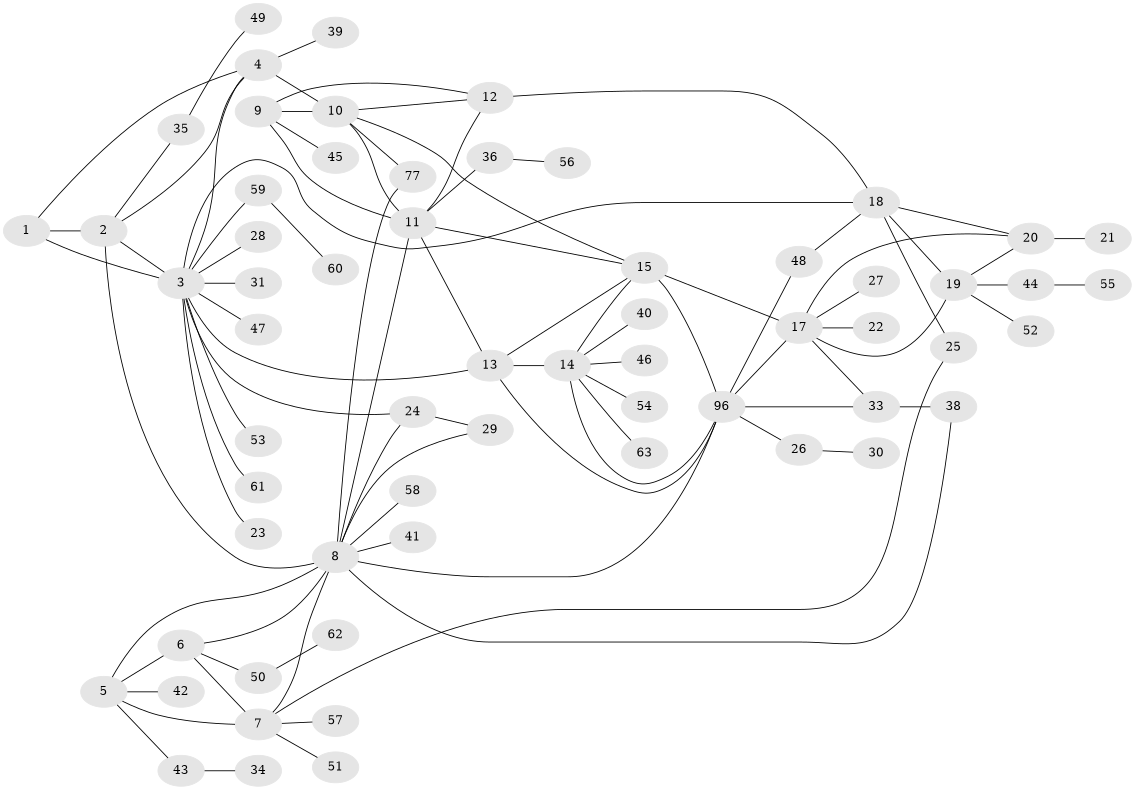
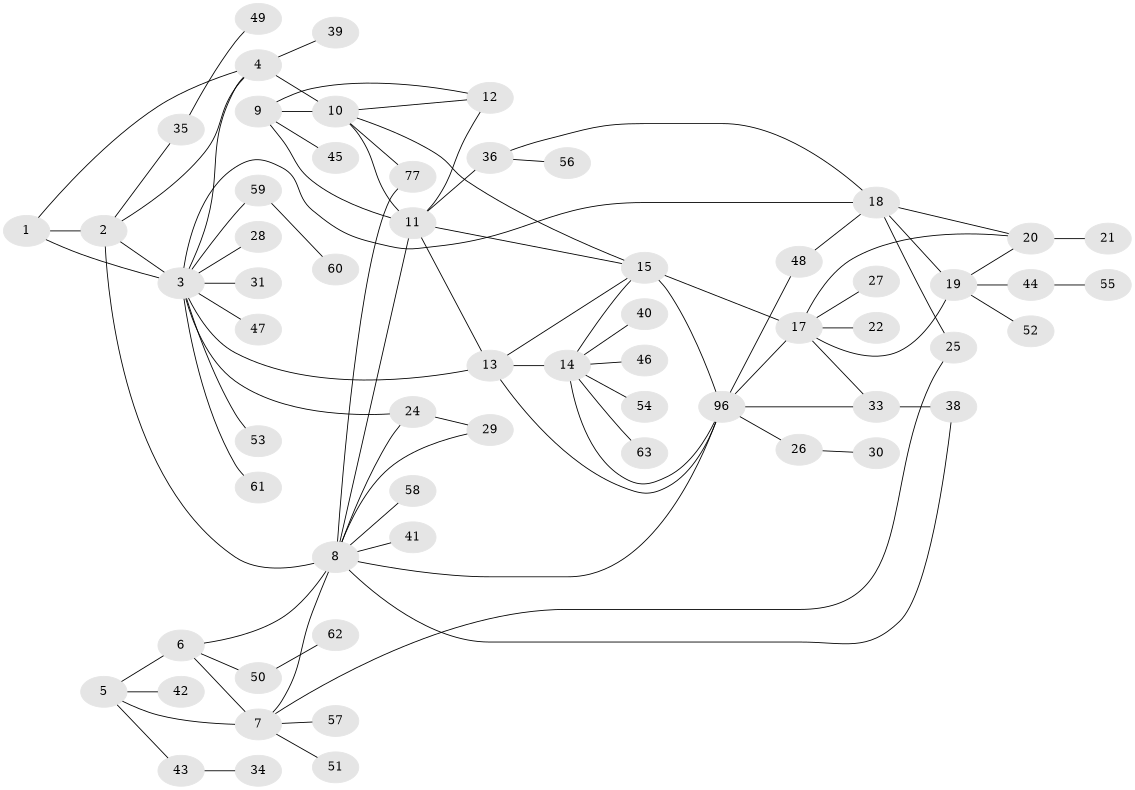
(709, 91) -> (694, 124)
(258, 534) -> none
(203, 602) -> none
